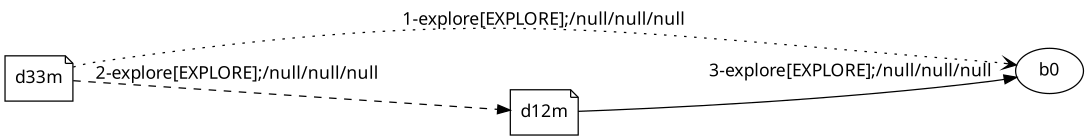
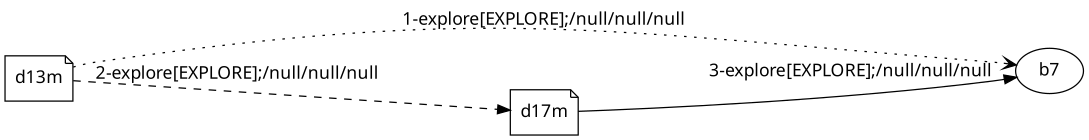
(1050, 71) -> (1050, 71)
(39, 78) -> (39, 78)
(544, 112) -> (544, 112)
